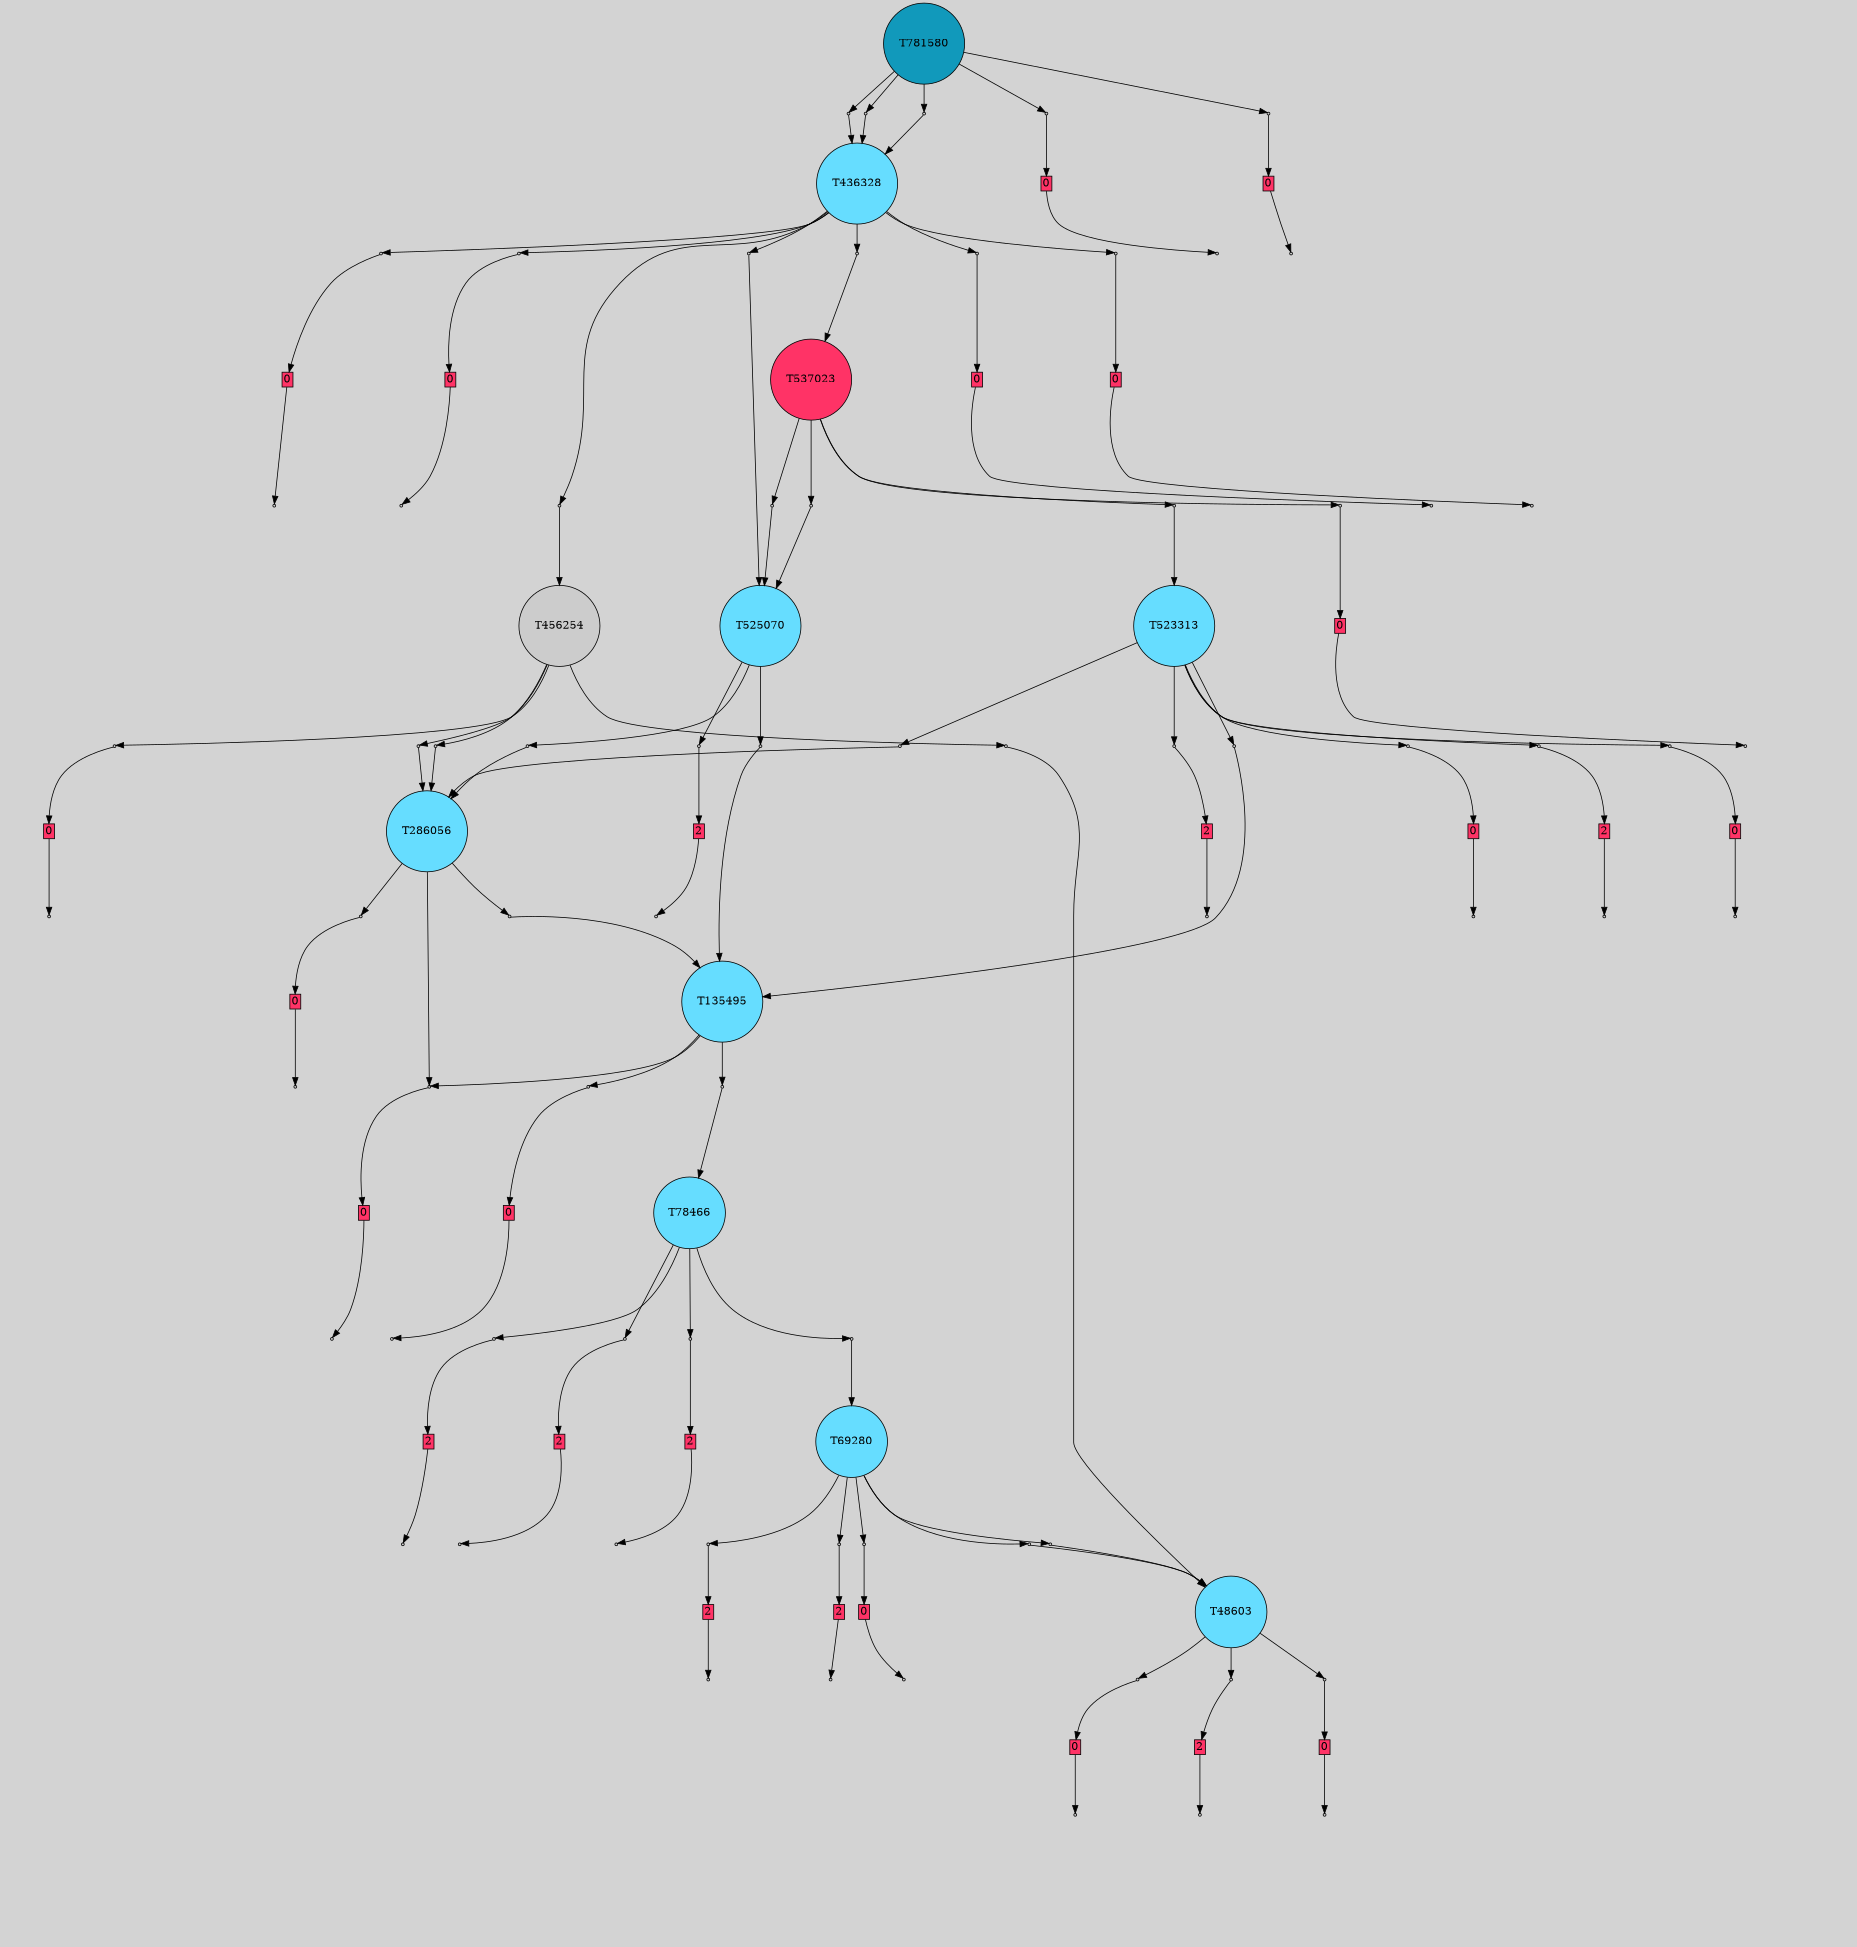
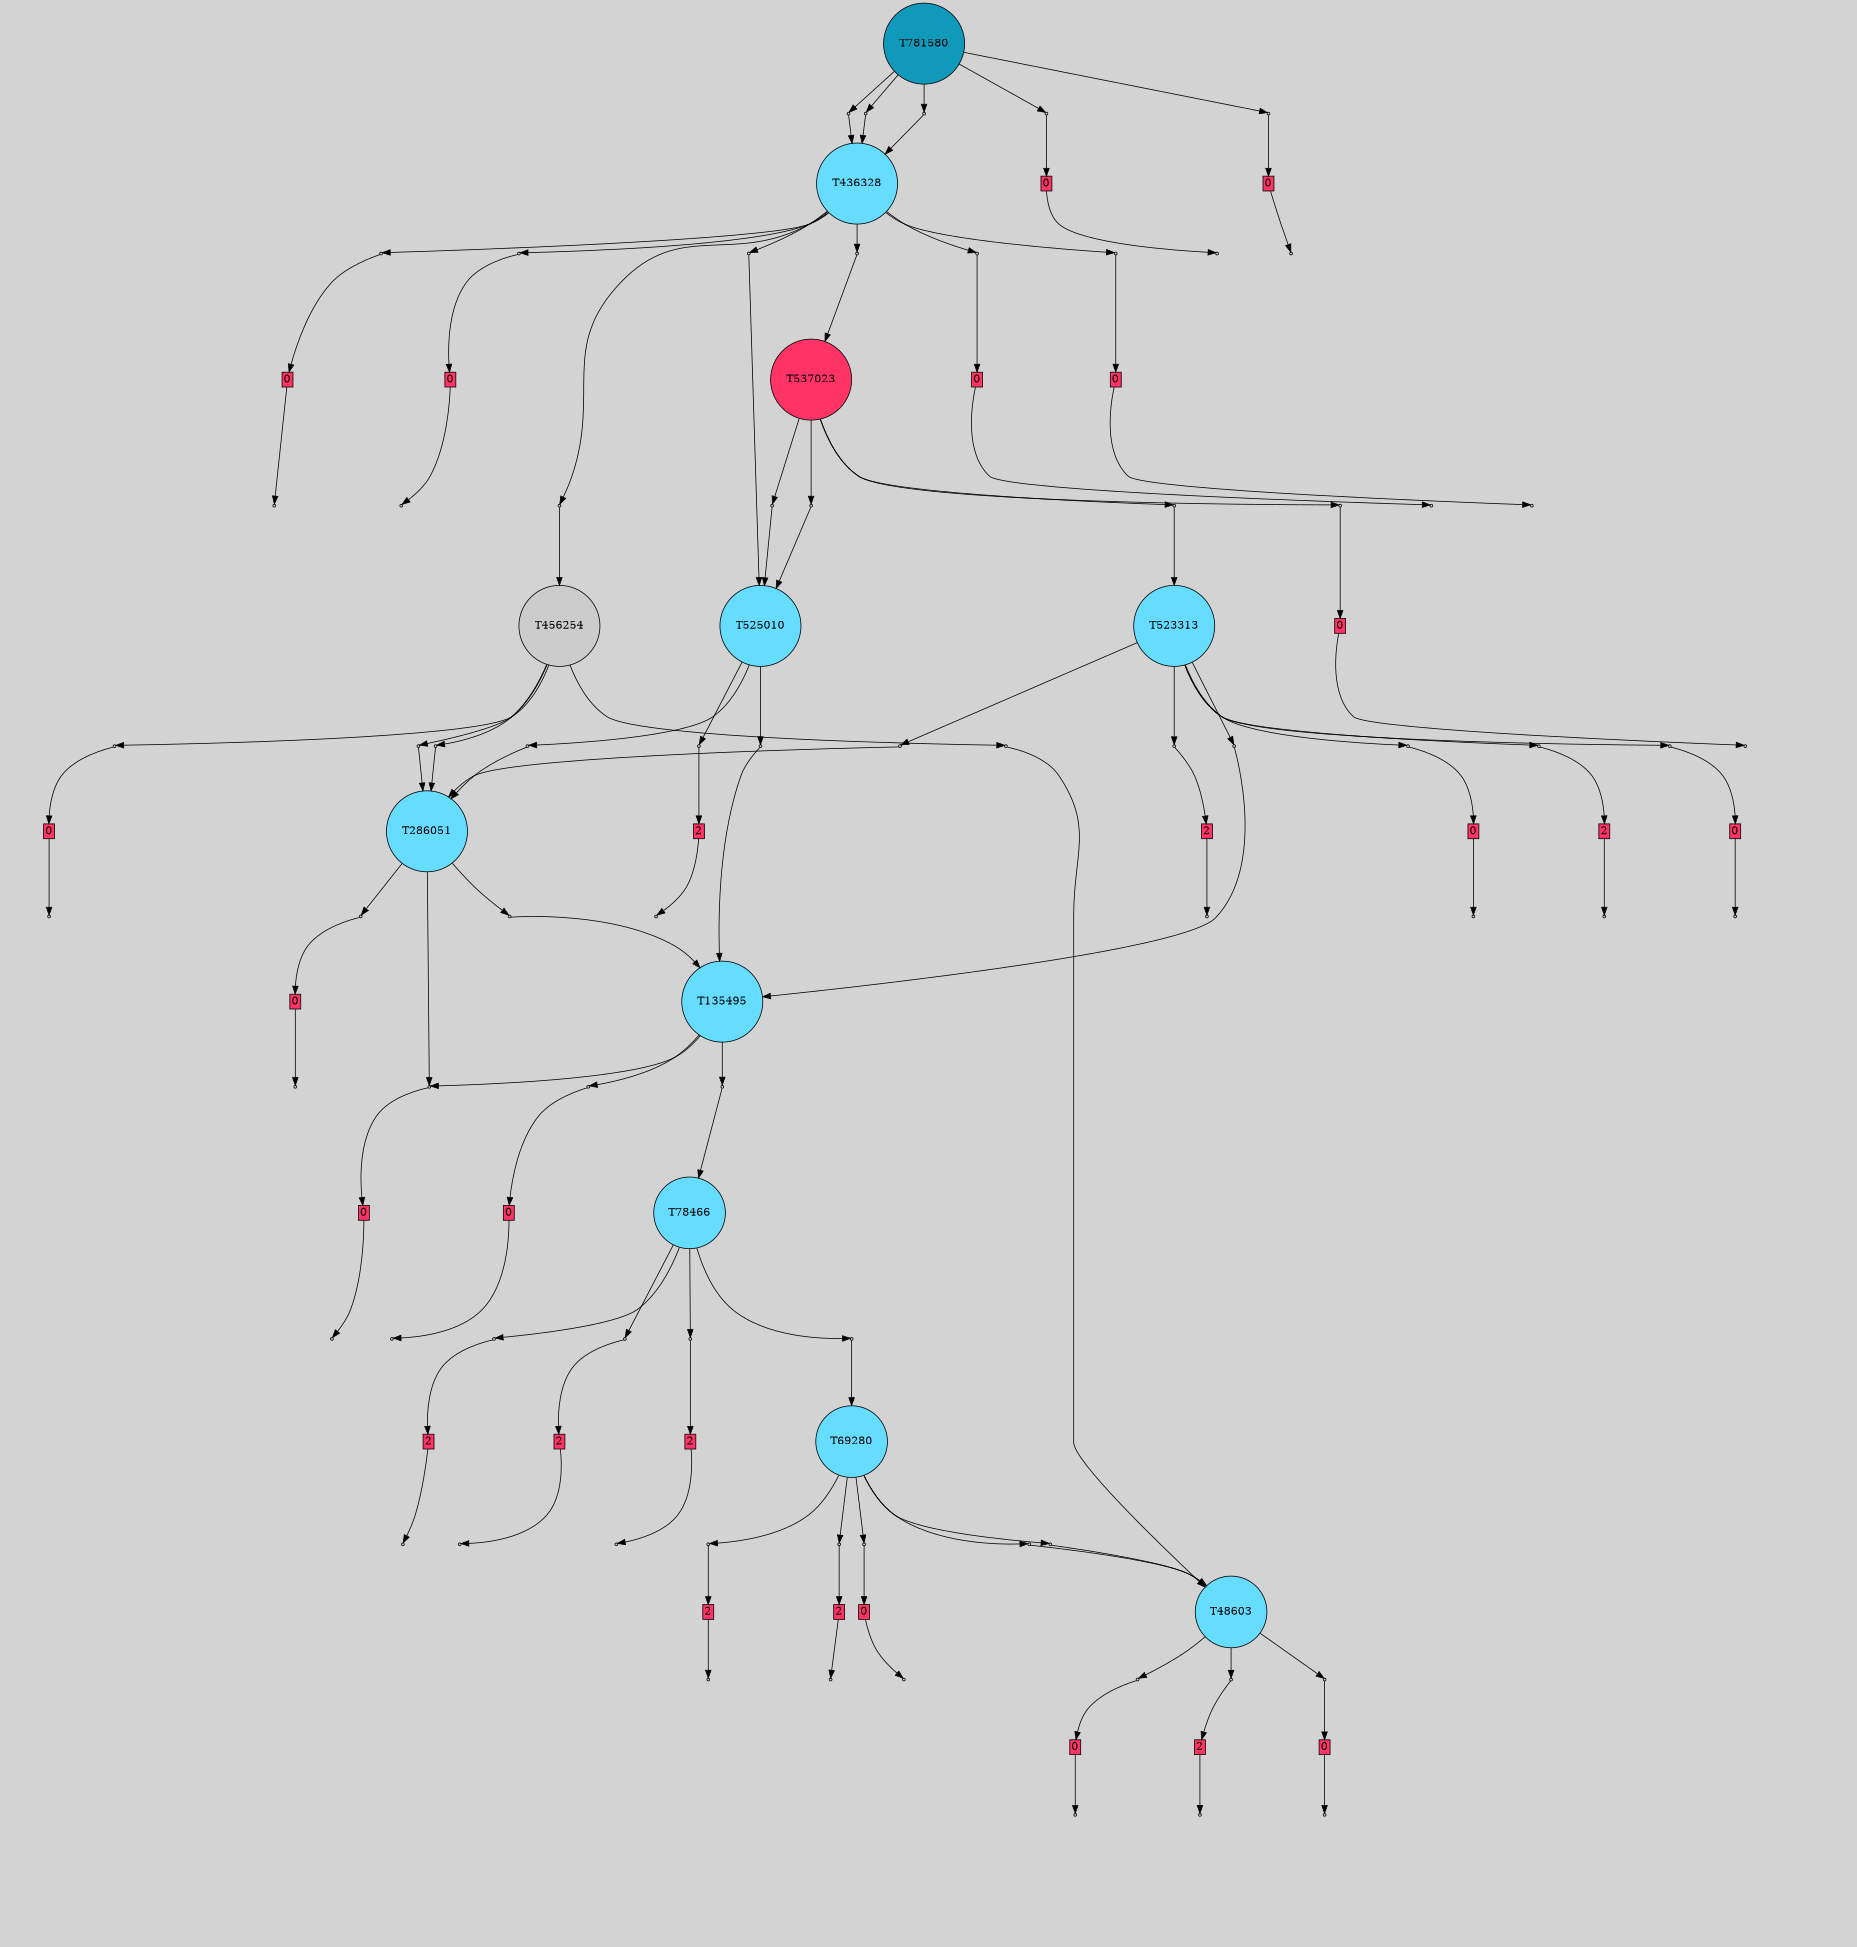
(760, 626) -> (760, 626)
(427, 831) -> (427, 831)
